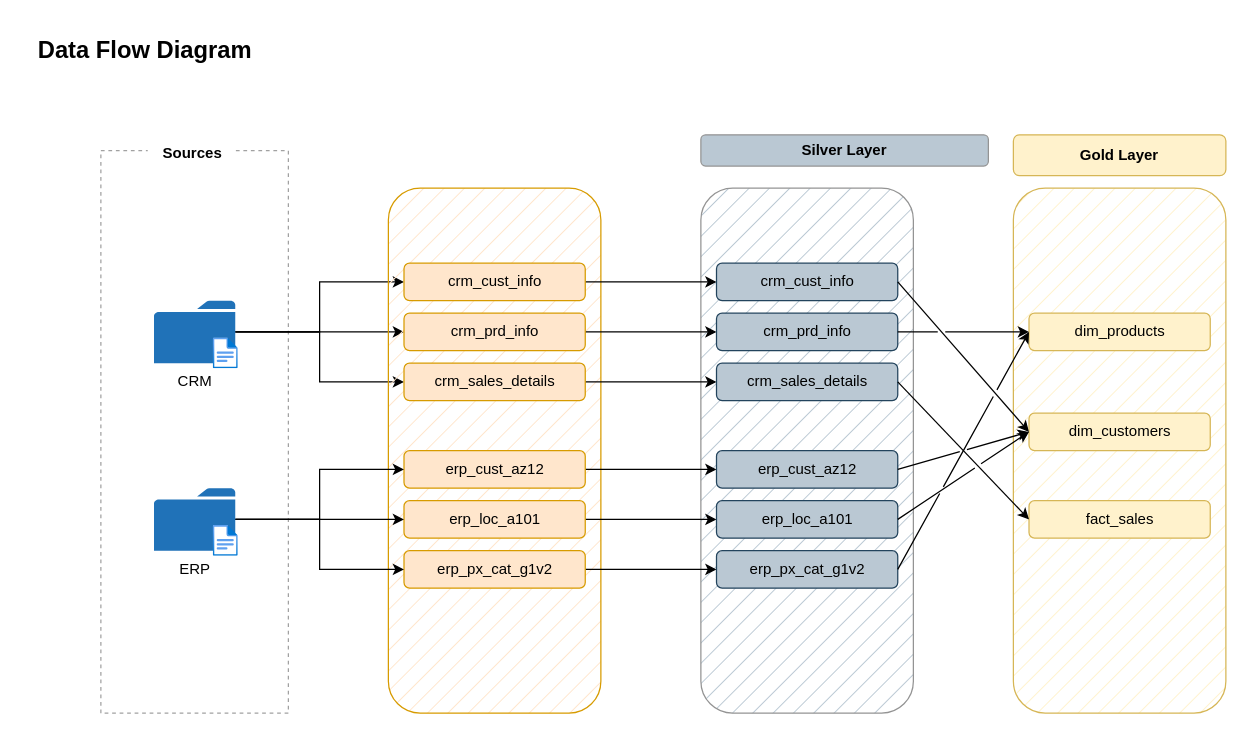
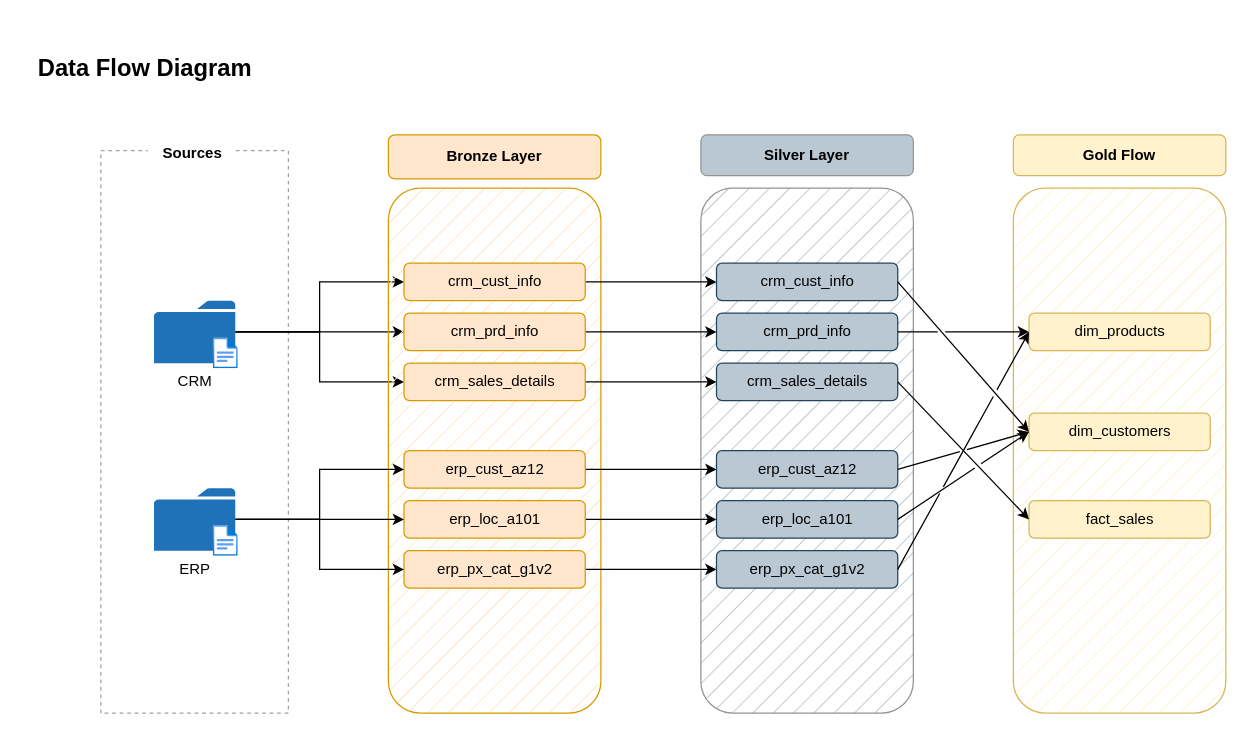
(144, 51) -> (144, 69)
(844, 150) -> (807, 155)
(1119, 156) -> (1119, 156)
none -> (494, 157)
